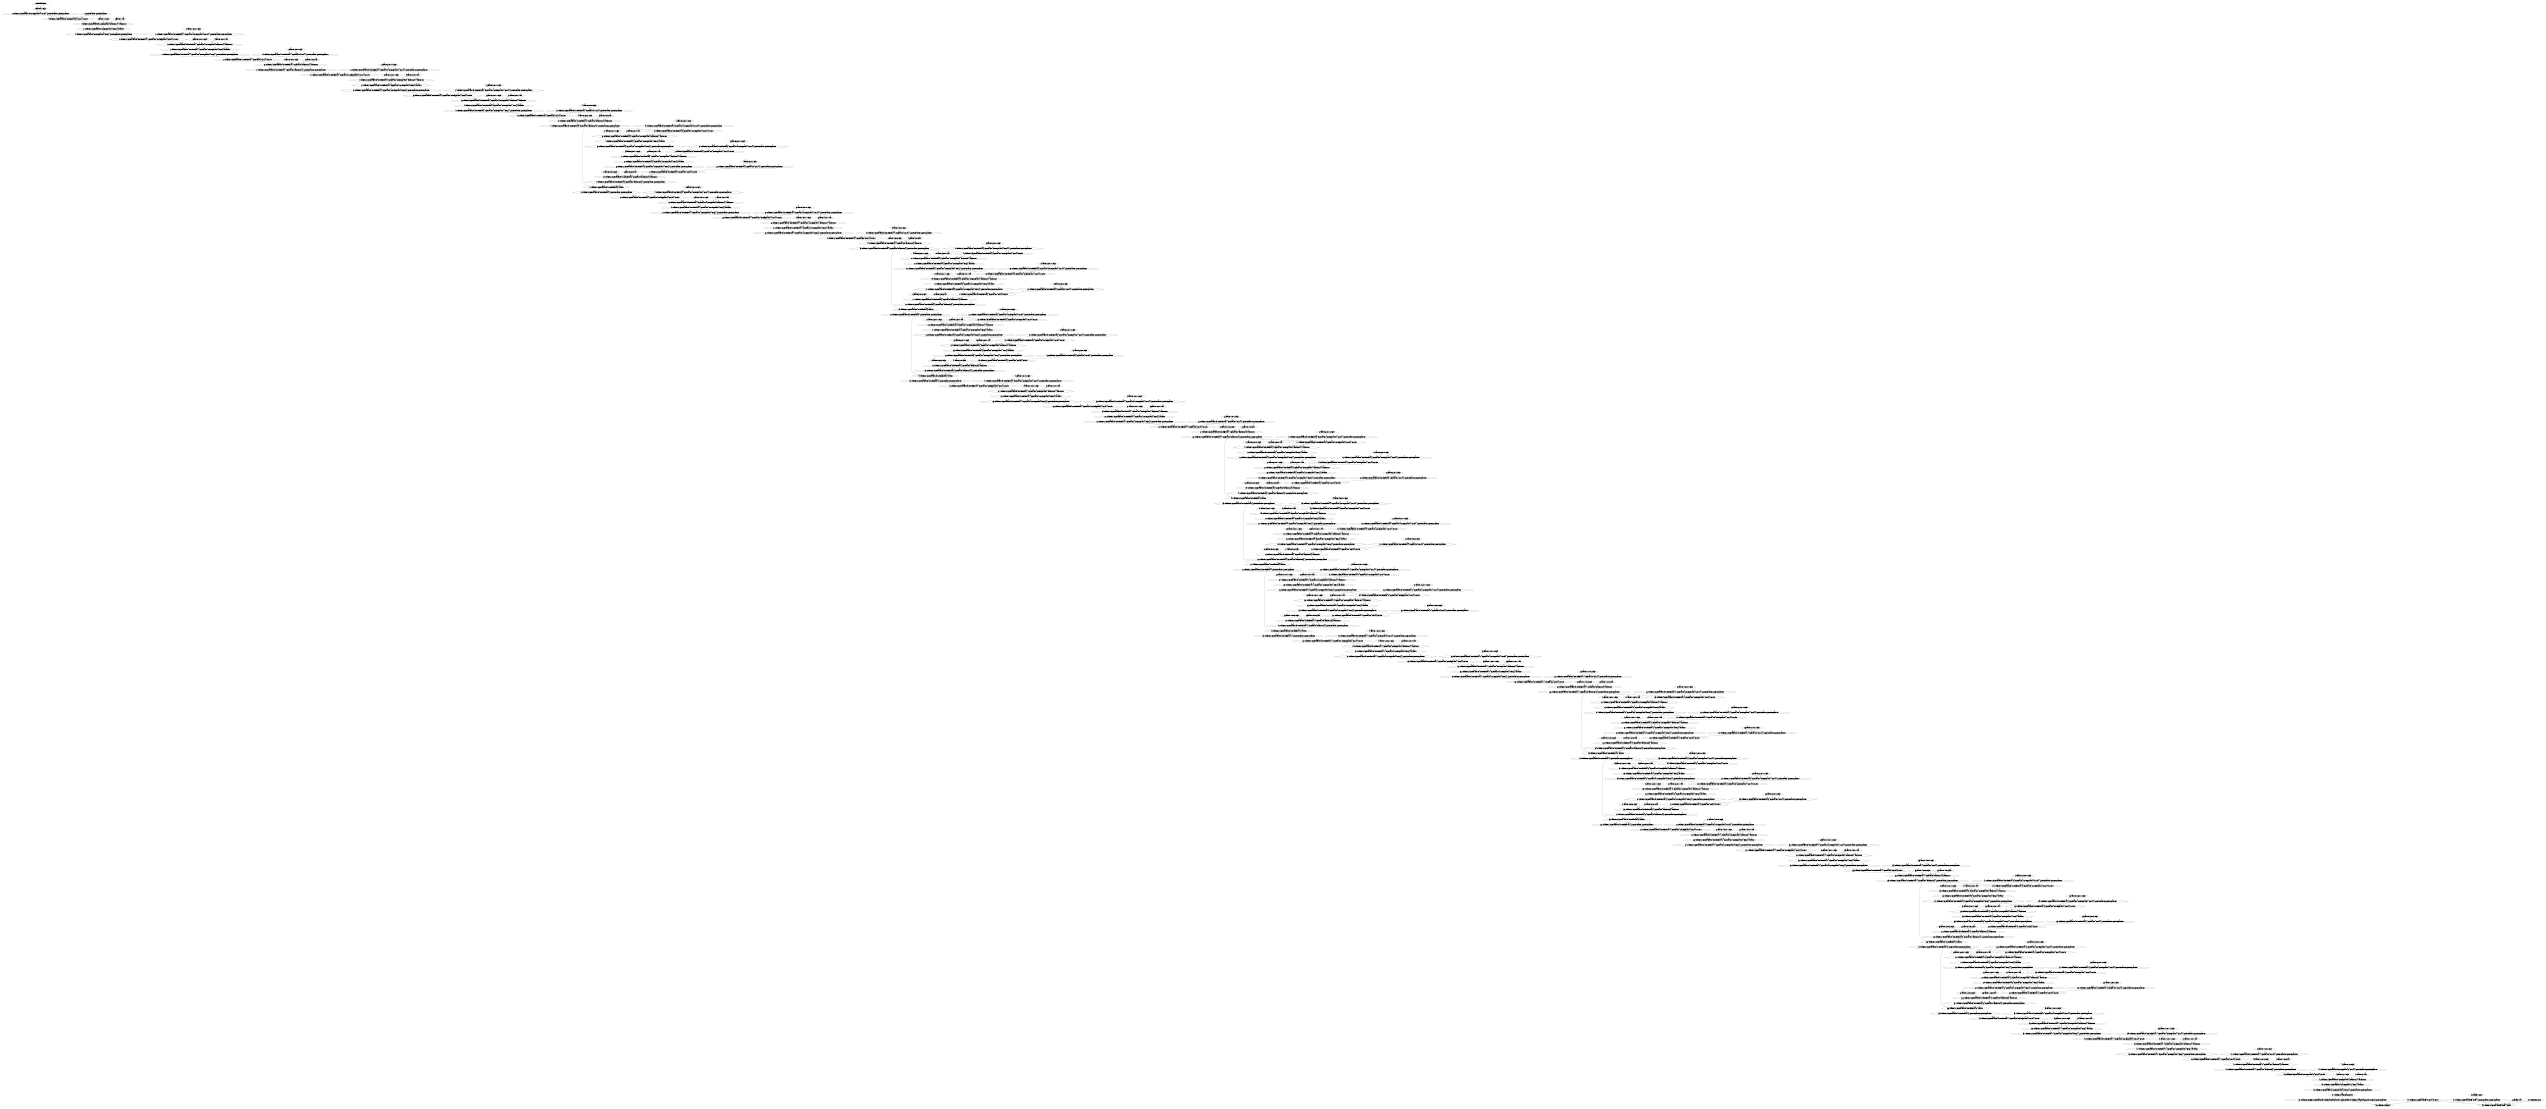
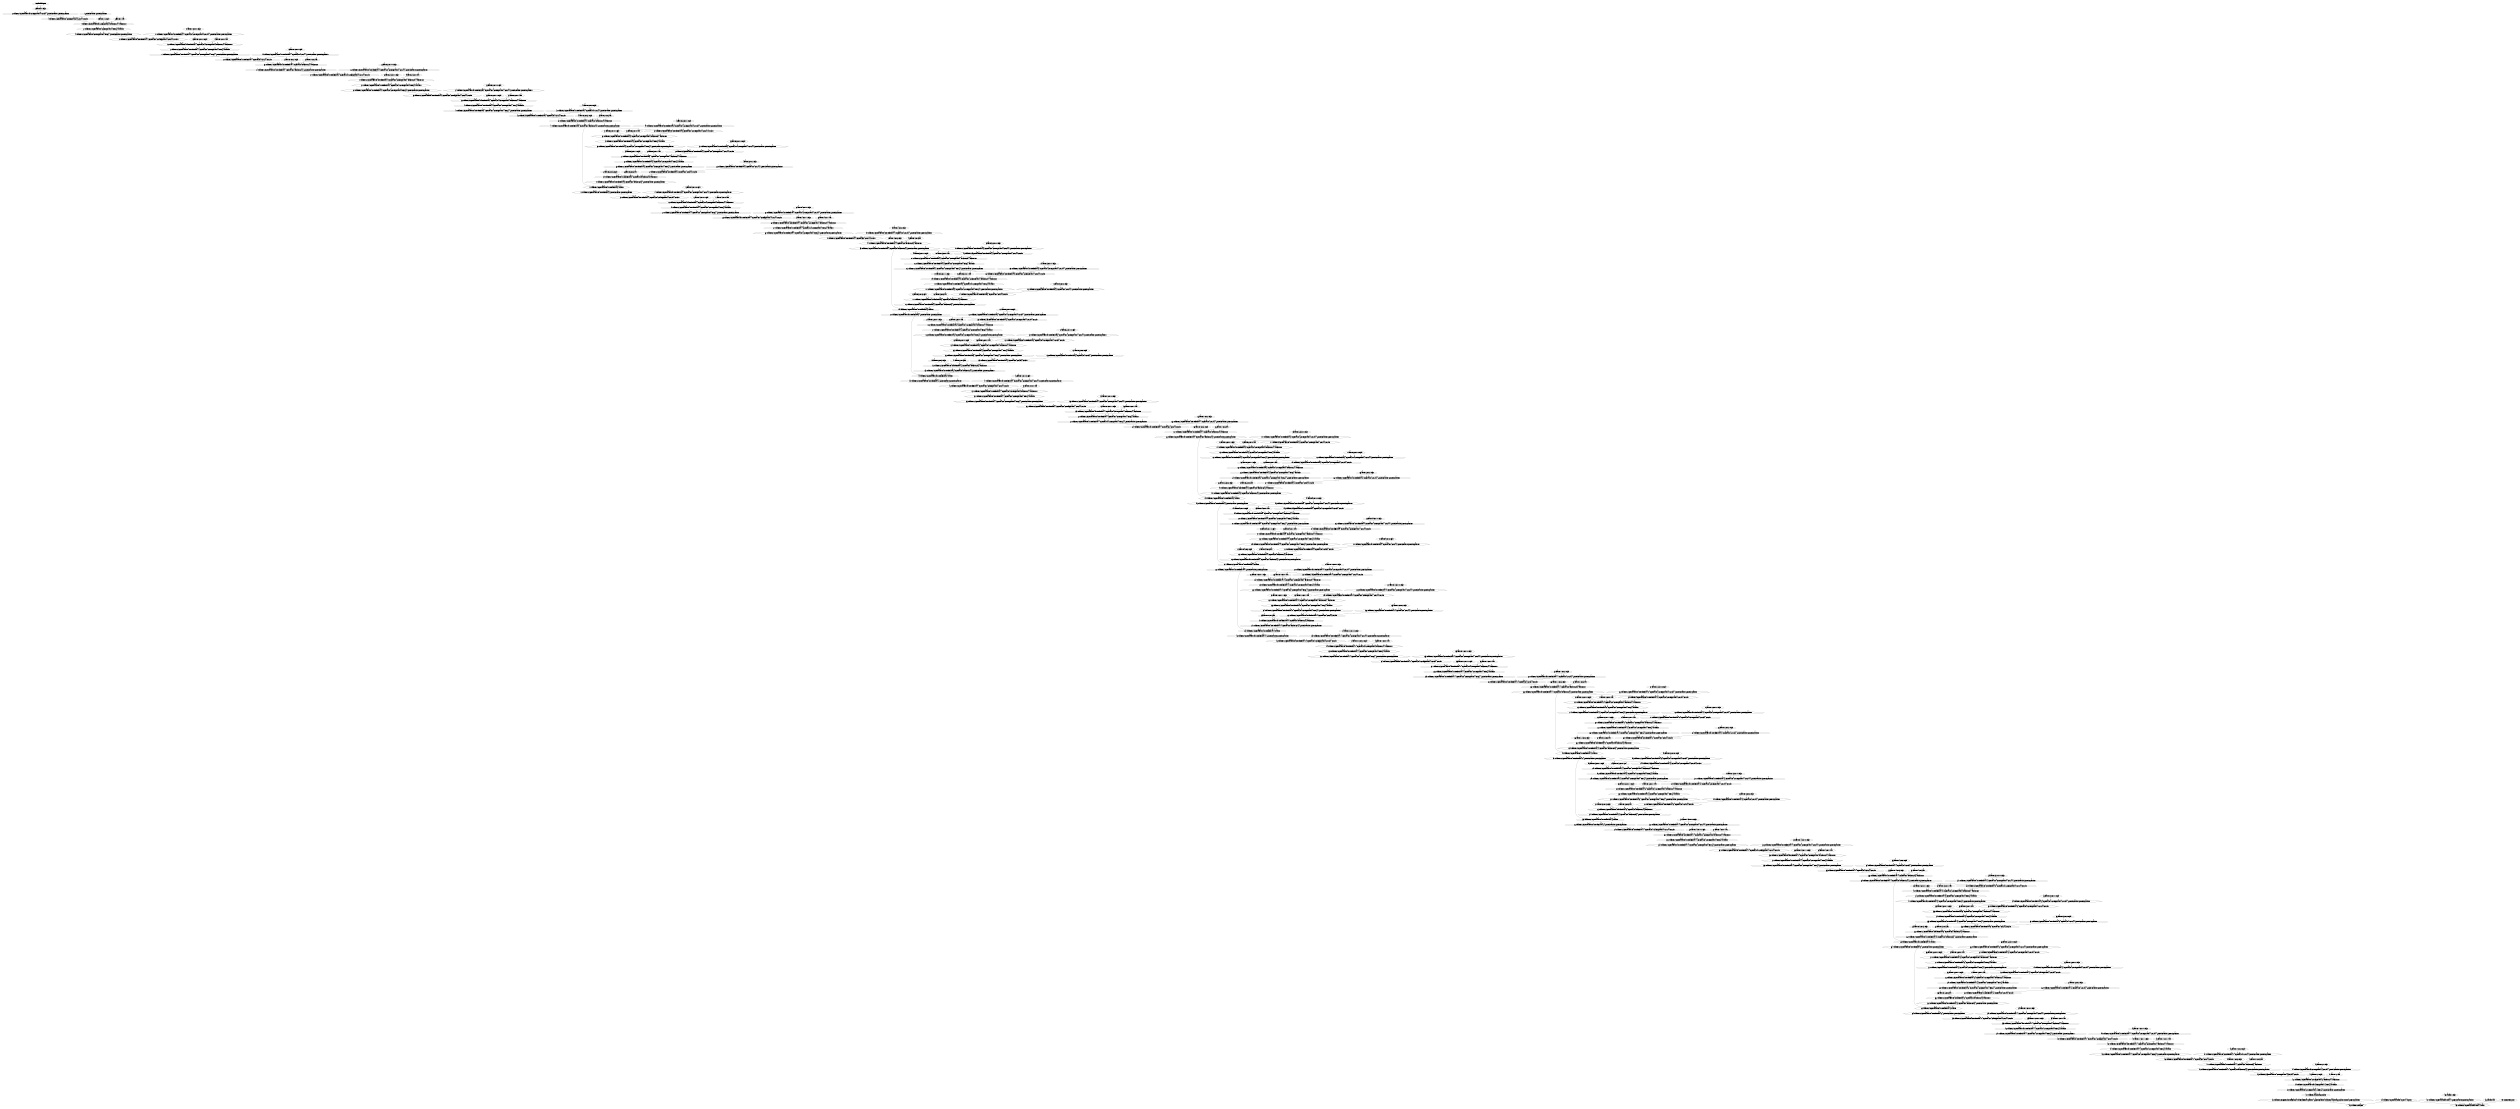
(1031, 386) -> none
(1291, 616) -> none
(1645, 764) -> (1619, 764)
(1968, 993) -> none
